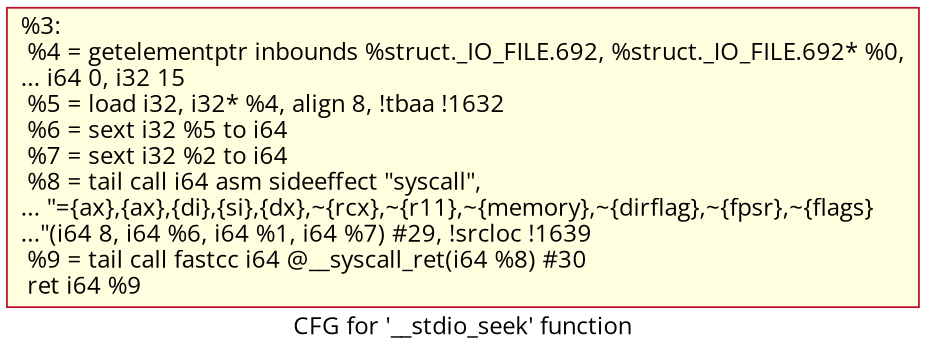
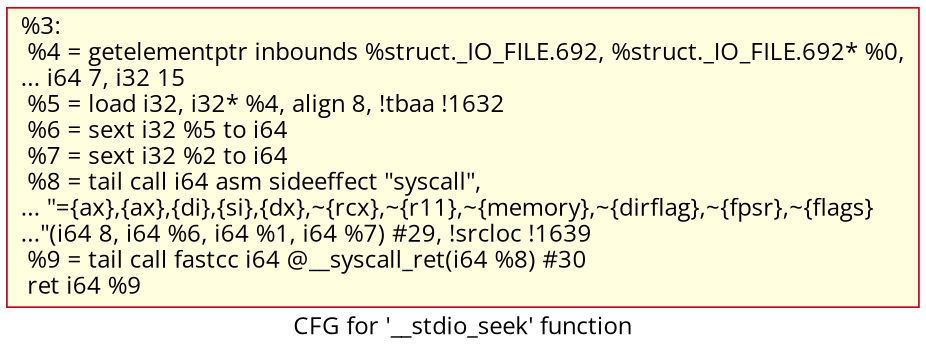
(104, 79) -> (104, 79)
